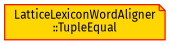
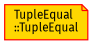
(85, 22) -> (46, 22)
